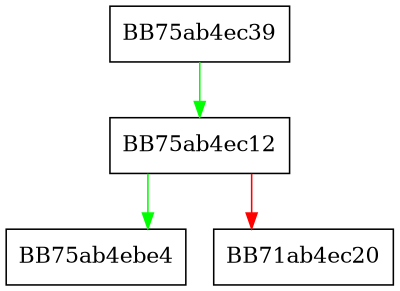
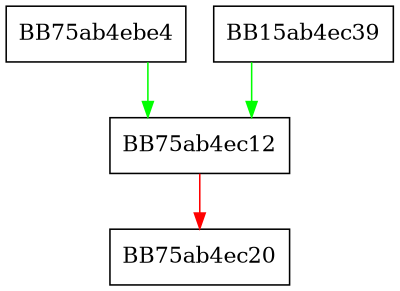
(200, 34) -> (304, 34)
(148, 193) -> (148, 82)
(304, 257) -> (200, 257)
